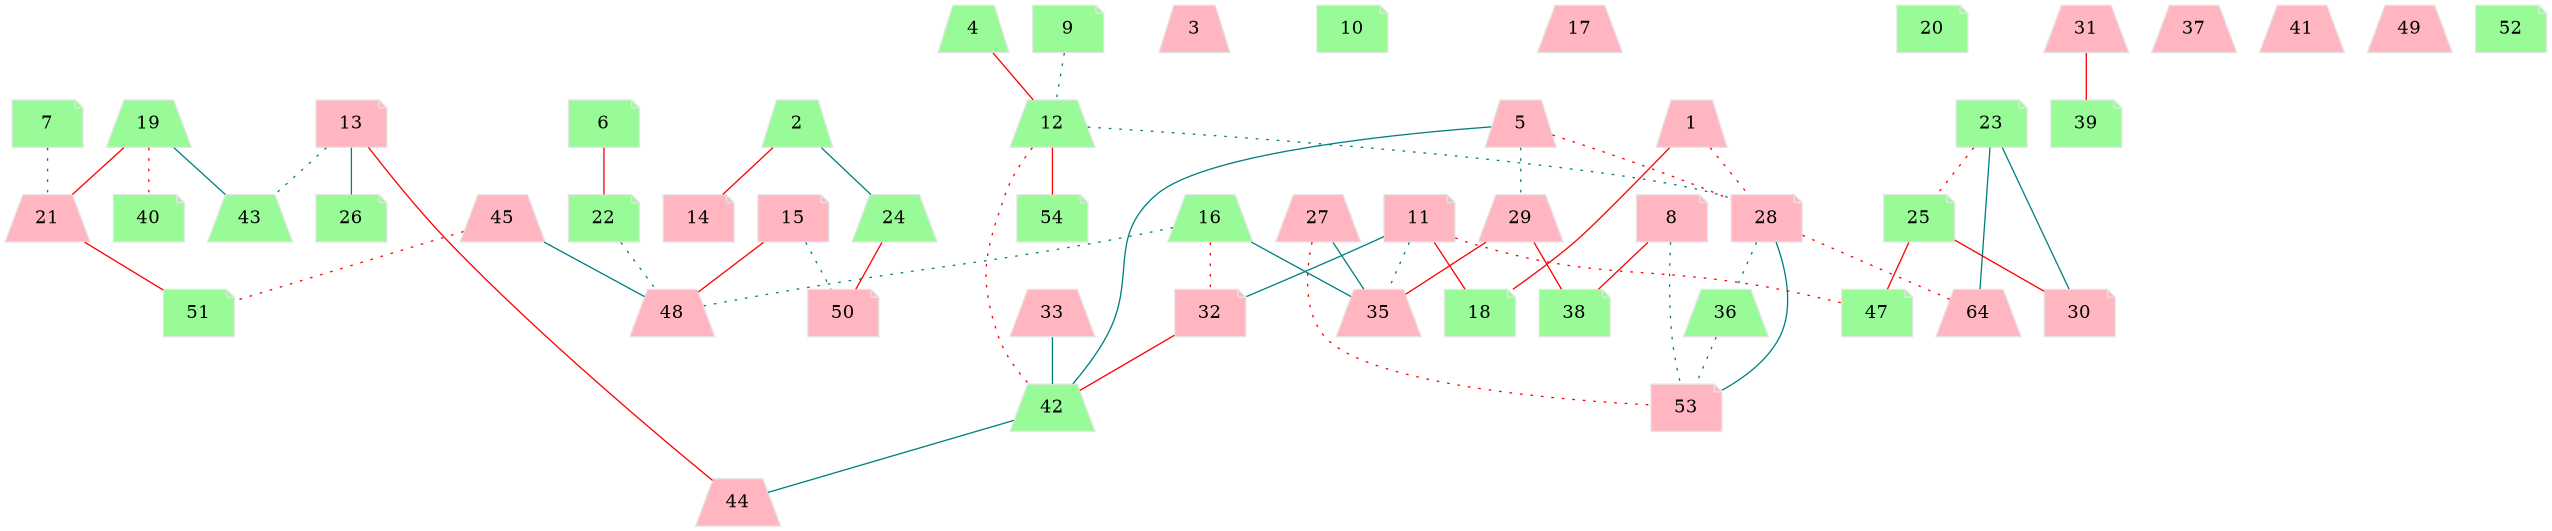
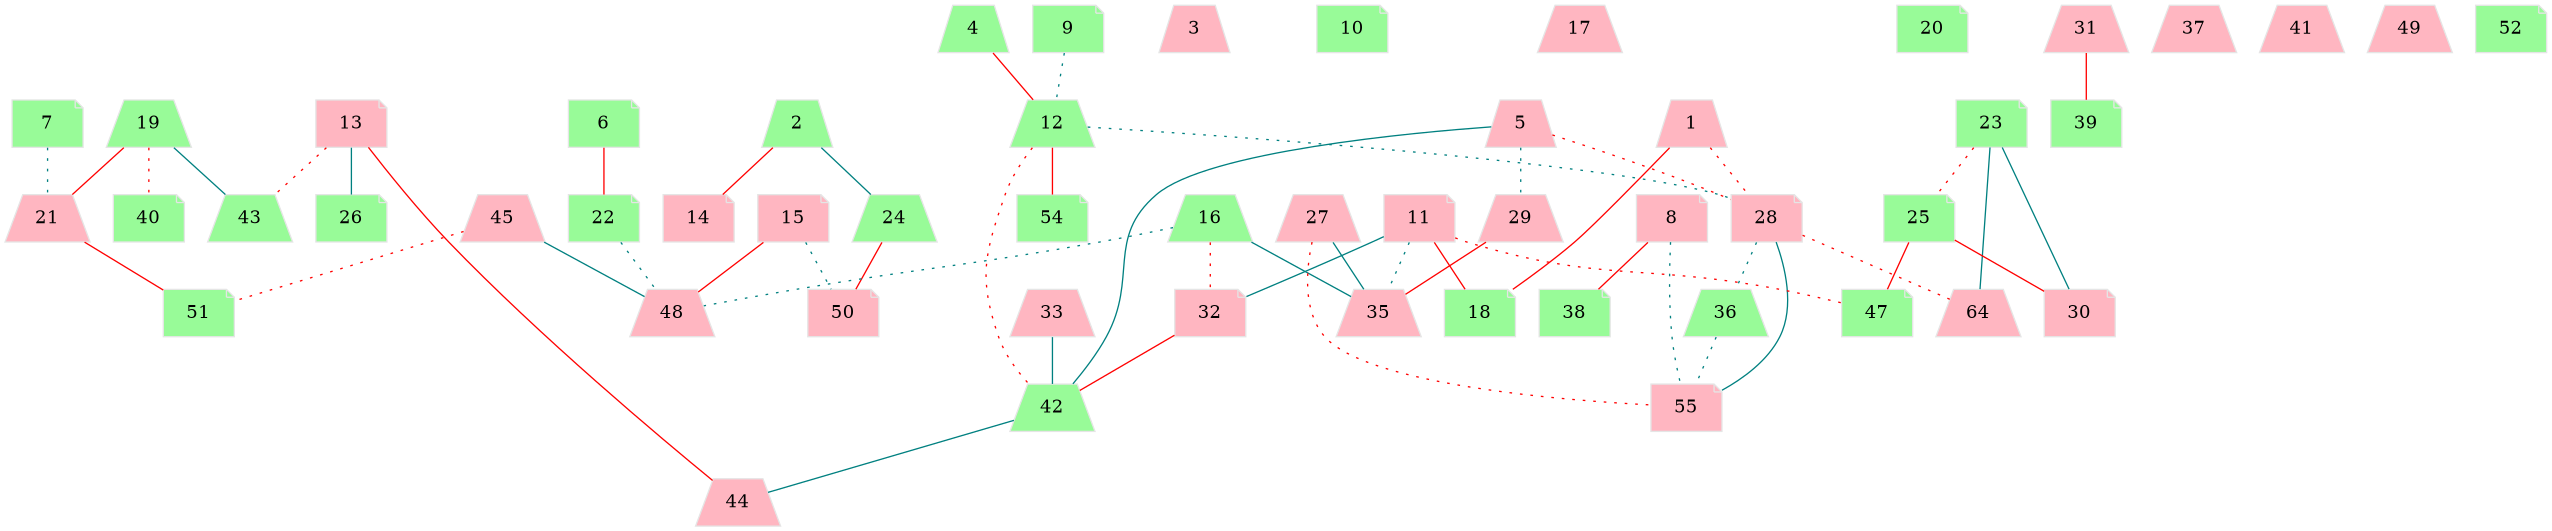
(301, 171) -> (301, 171)
(1551, 272) -> none
(1686, 408) -> (1686, 408)
